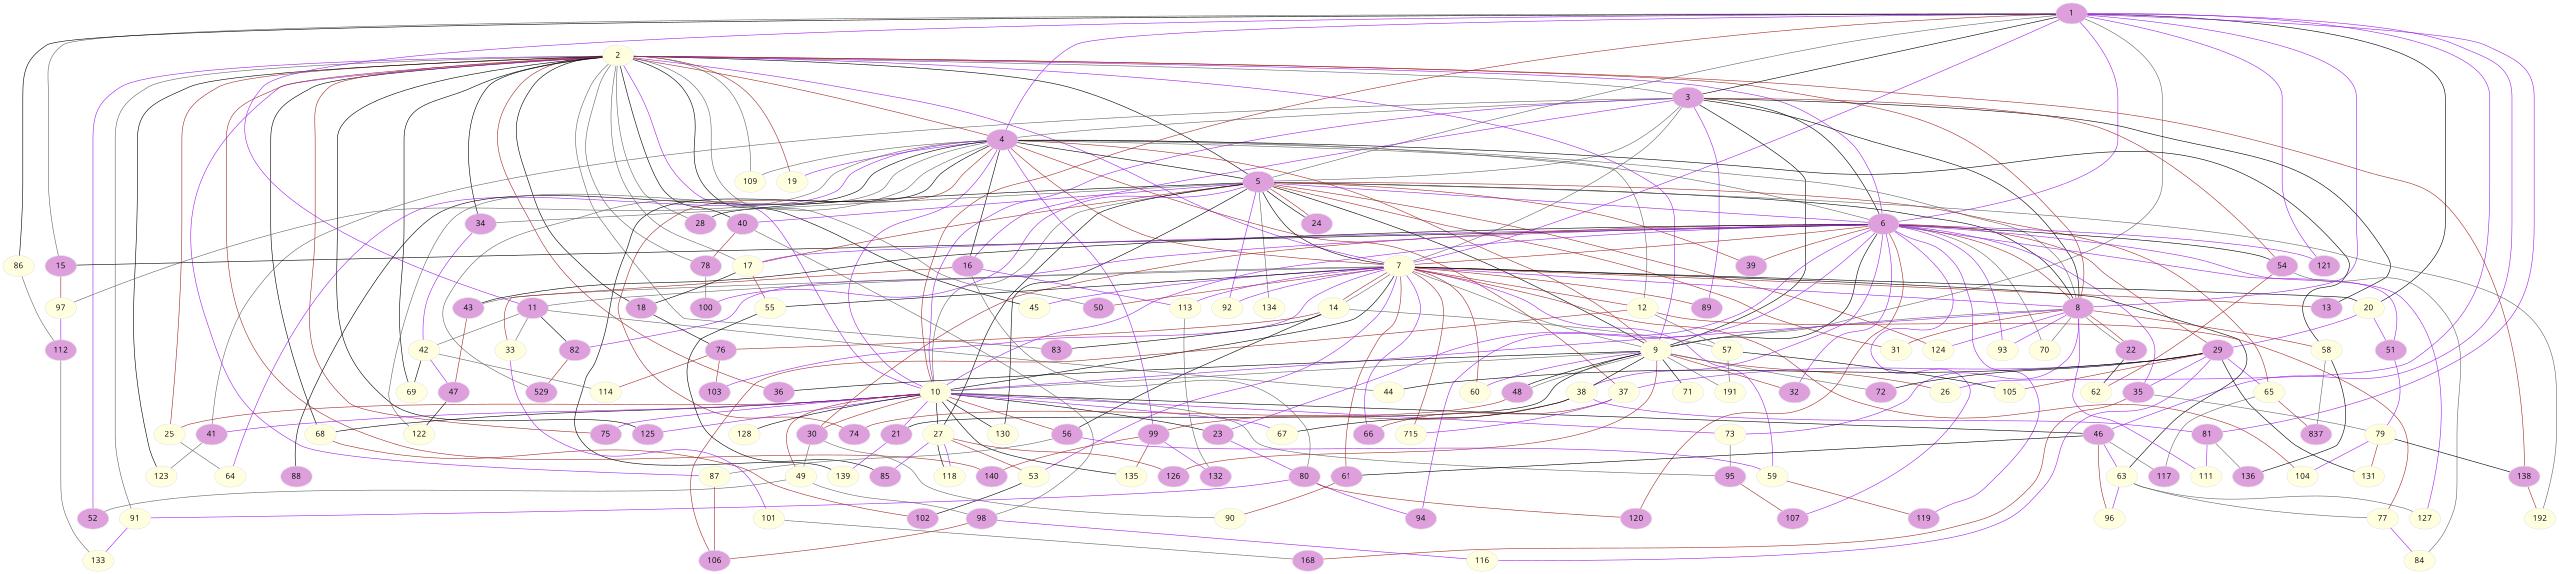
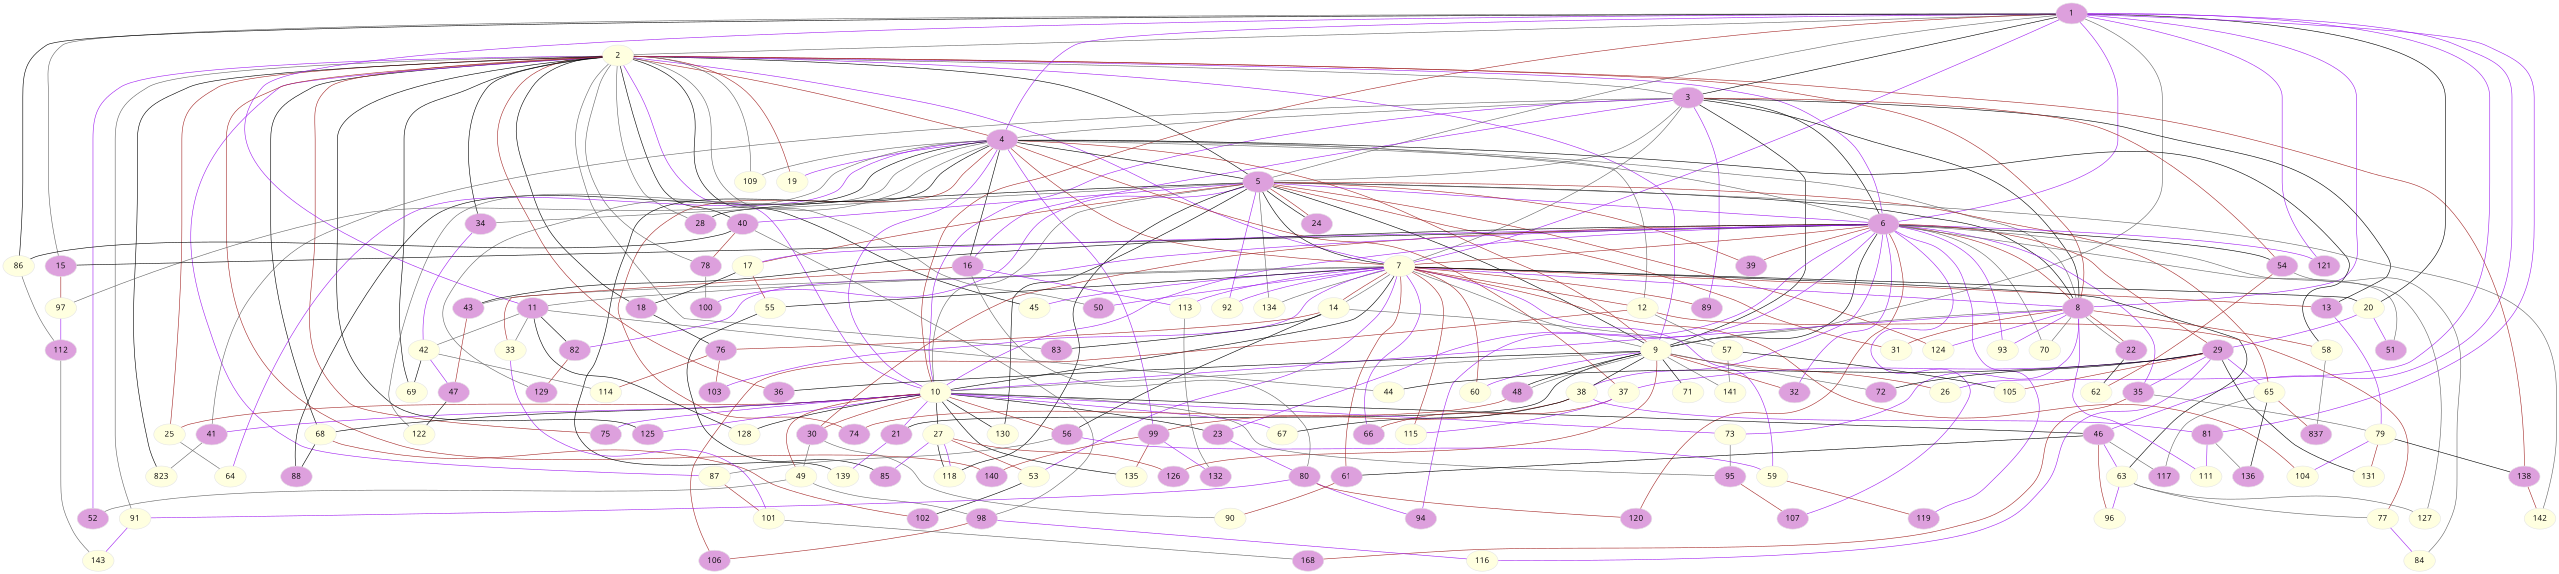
(629, 192) -> (1345, 34)
none -> (381, 245)
(1055, 253) -> (1073, 311)
(2167, 265) -> (2167, 265)
(2243, 272) -> (2243, 272)
none -> (1323, 288)
(1215, 291) -> (1215, 291)
none -> (622, 380)
(541, 392) -> (541, 392)
(1730, 392) -> (1730, 392)
(2400, 394) -> (2369, 366)
(1411, 434) -> (1411, 434)
(2339, 441) -> (2259, 434)
none -> (308, 456)
(161, 477) -> (161, 477)
(715, 519) -> (742, 498)
(2540, 519) -> (2540, 519)
(98, 561) -> (98, 561)
